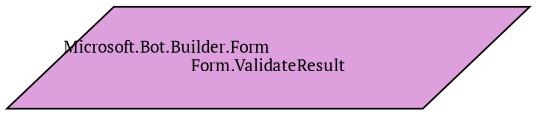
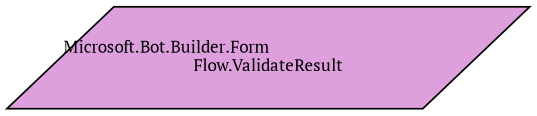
(268, 58) -> (268, 58)
